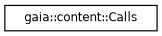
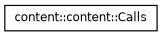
(81, 18) -> (81, 18)
